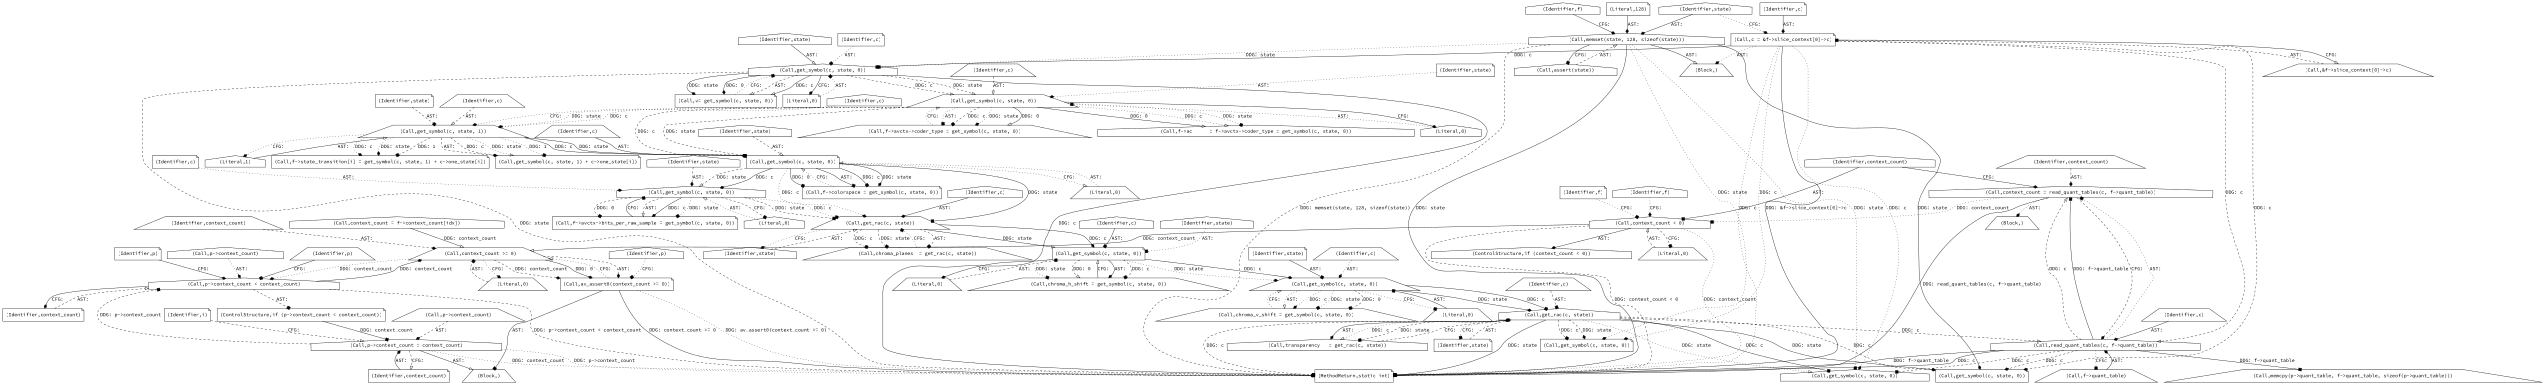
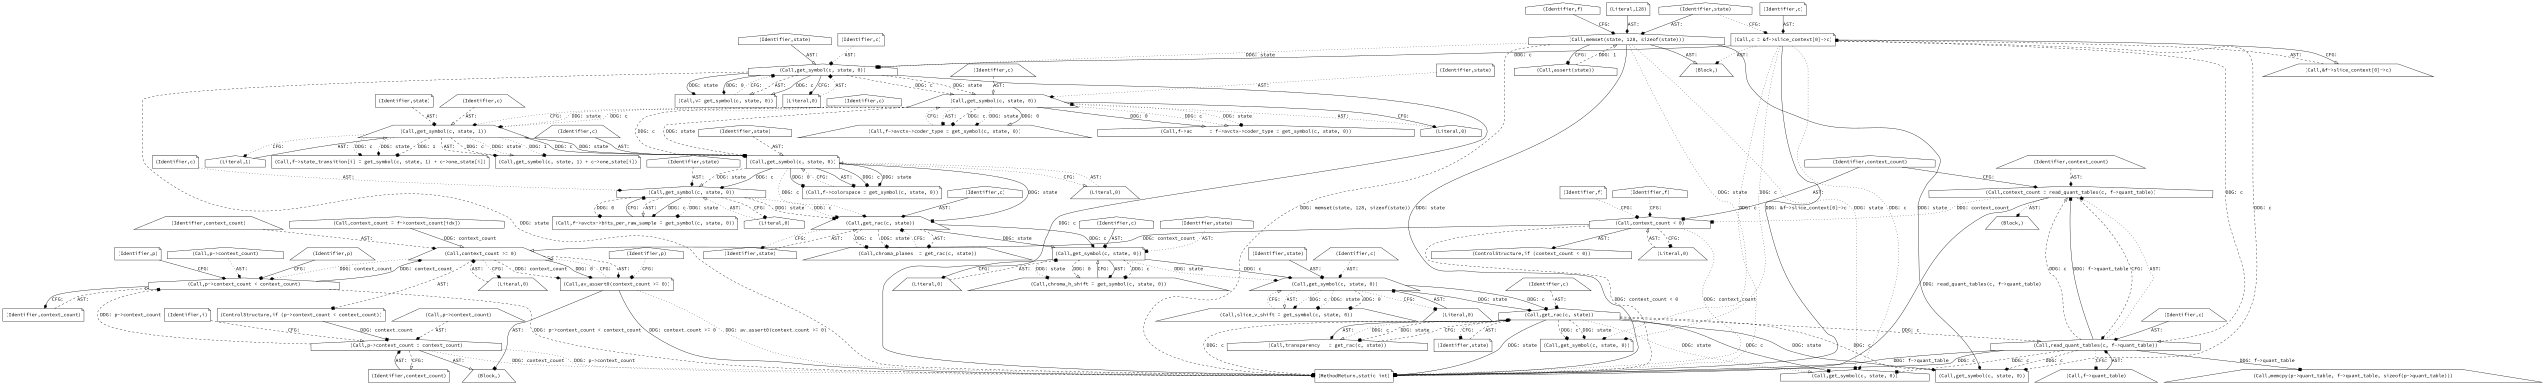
(1607, 55) -> (1607, 55)
(270, 298) -> (406, 289)
(1286, 315) -> (1286, 315)
